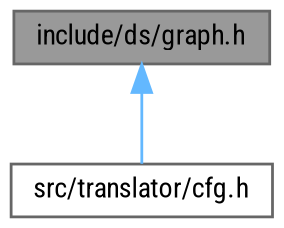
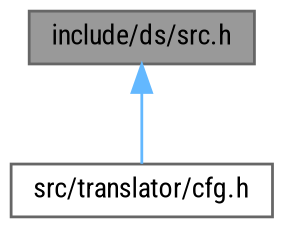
(142, 38) -> (142, 38)
